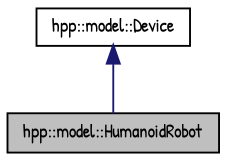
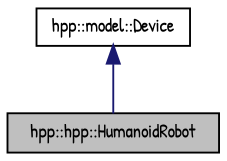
(113, 133) -> (113, 133)
